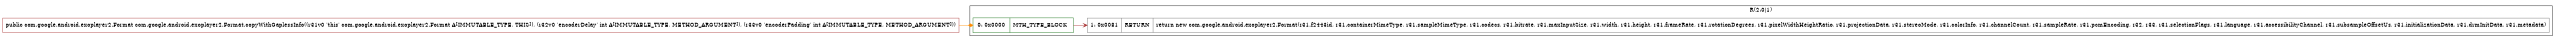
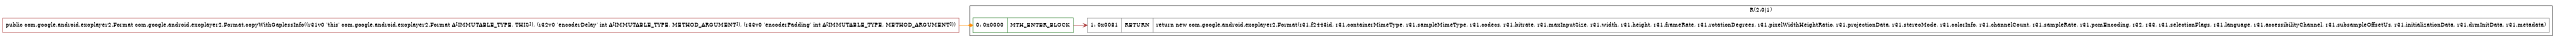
(1040, 25) -> (1040, 25)
